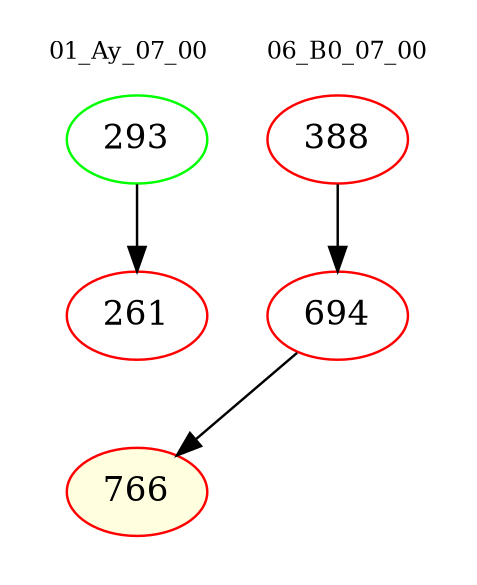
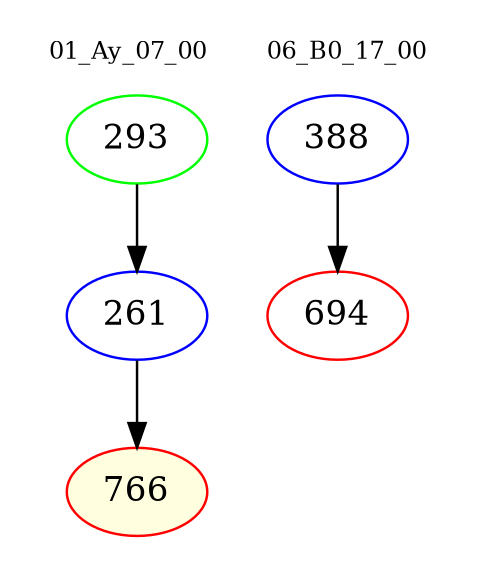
(348, 53) -> (348, 53)
(338, 139) -> (338, 139)
(137, 316) -> (137, 316)
(247, 396) -> (137, 392)
